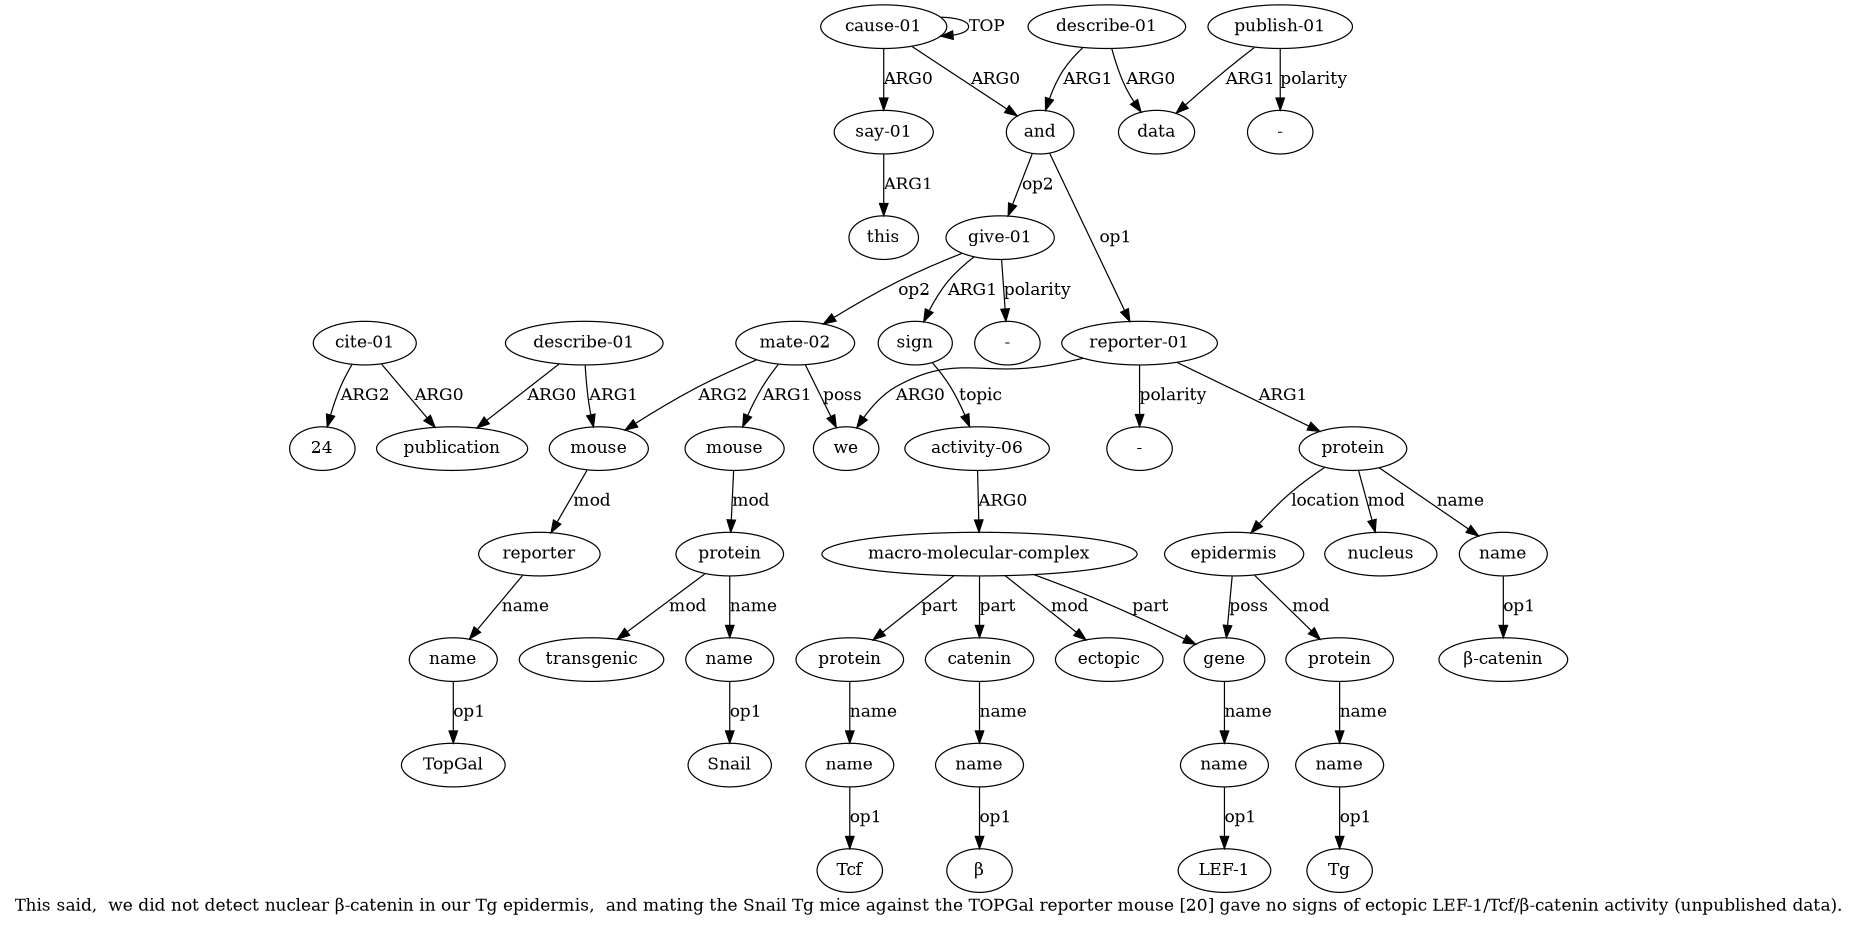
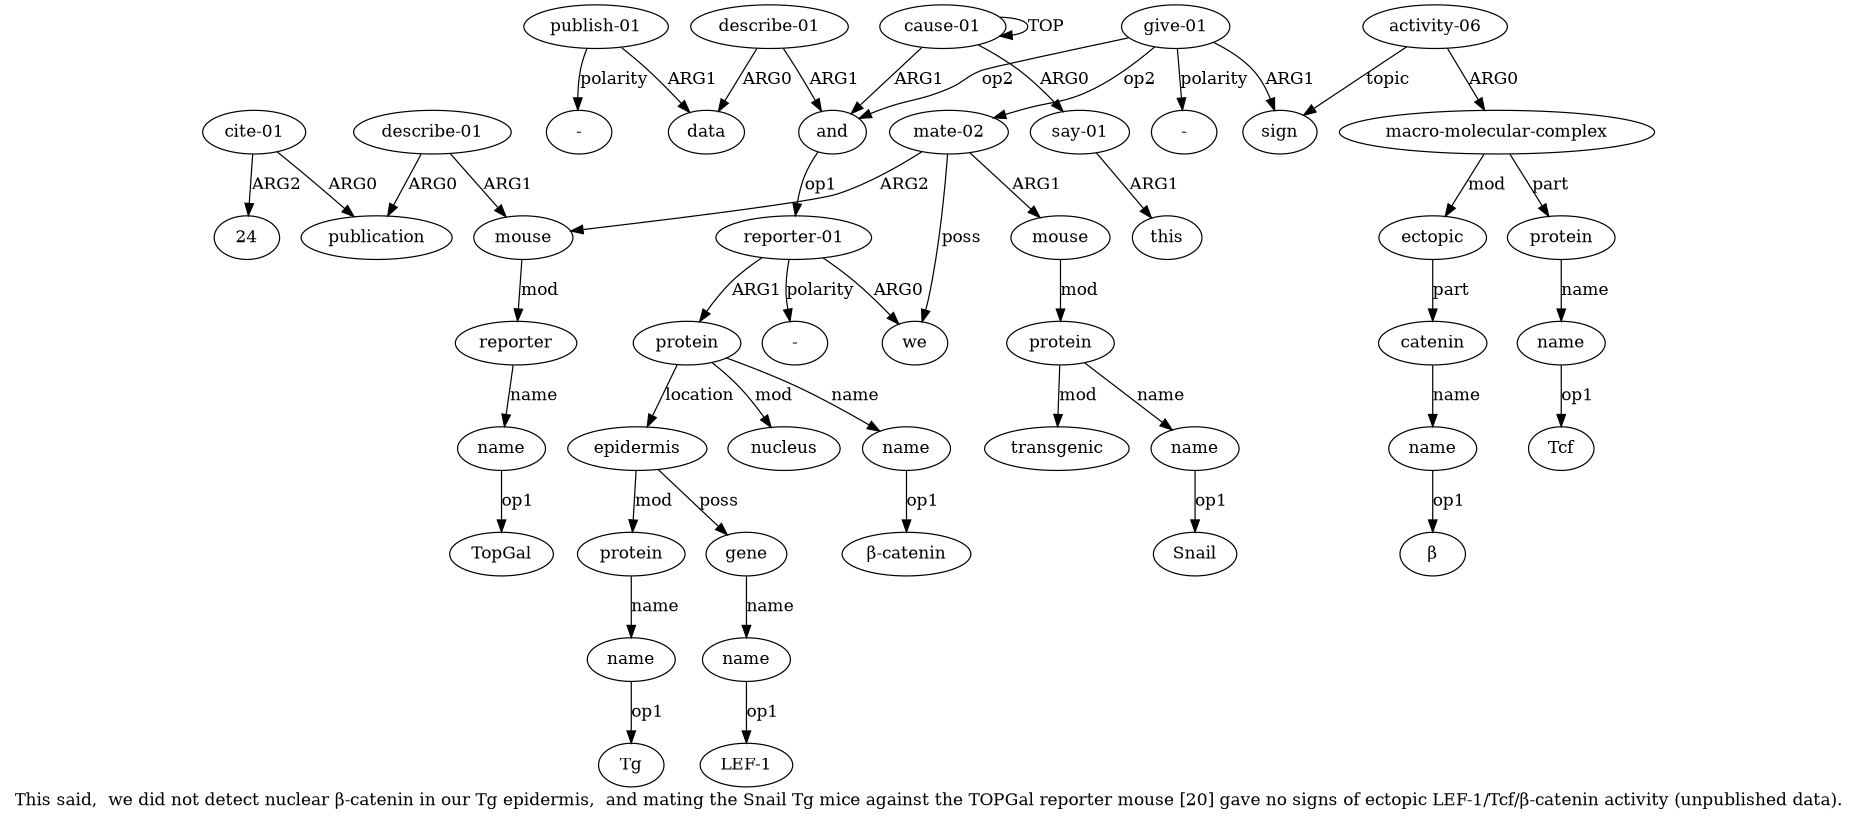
(996, 79) -> (919, 79)
(1022, 179) -> (996, 67)
(951, 388) -> (1360, 78)
(980, 601) -> (1433, 284)
(1110, 605) -> none
